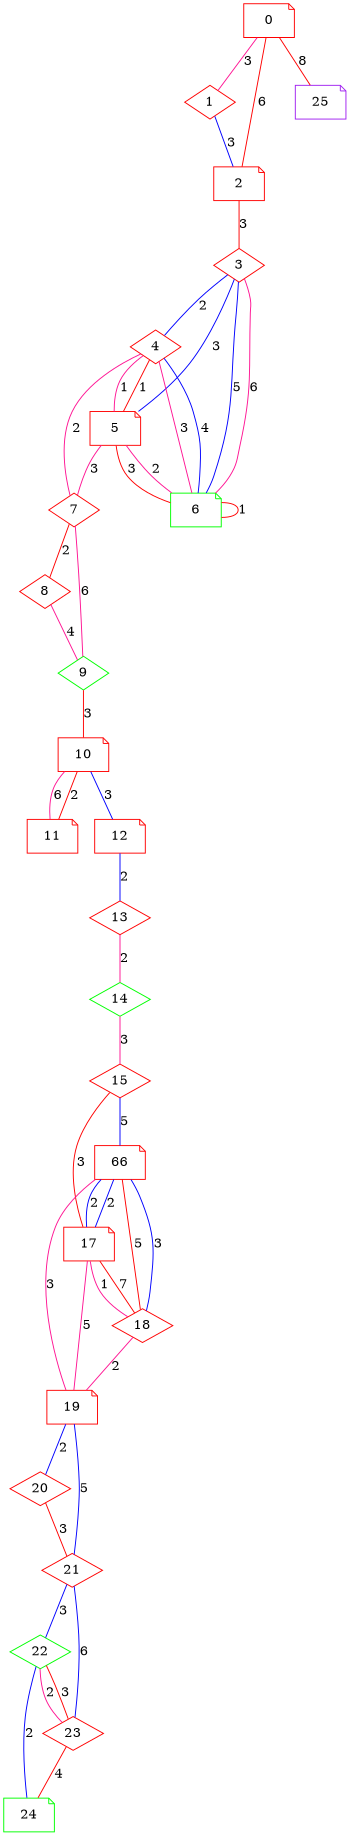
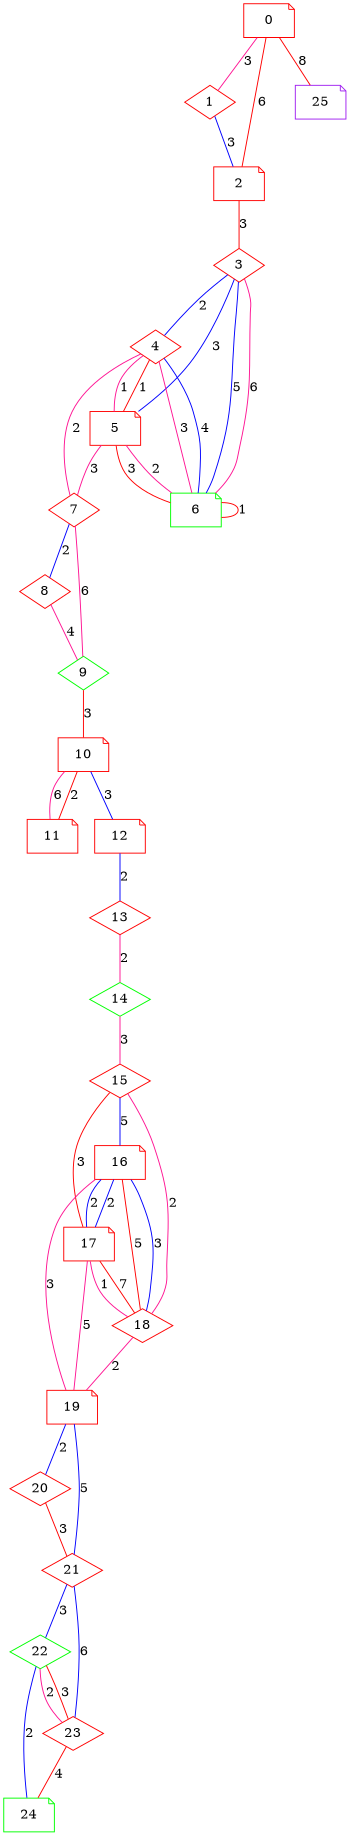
(59, 551) -> (59, 551)
(120, 1162) -> (120, 1162)
none -> (167, 1201)
